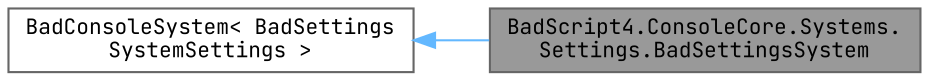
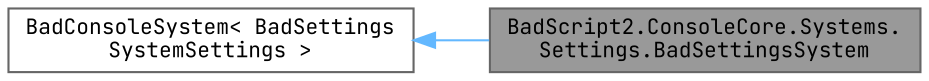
(705, 40) -> (705, 40)
